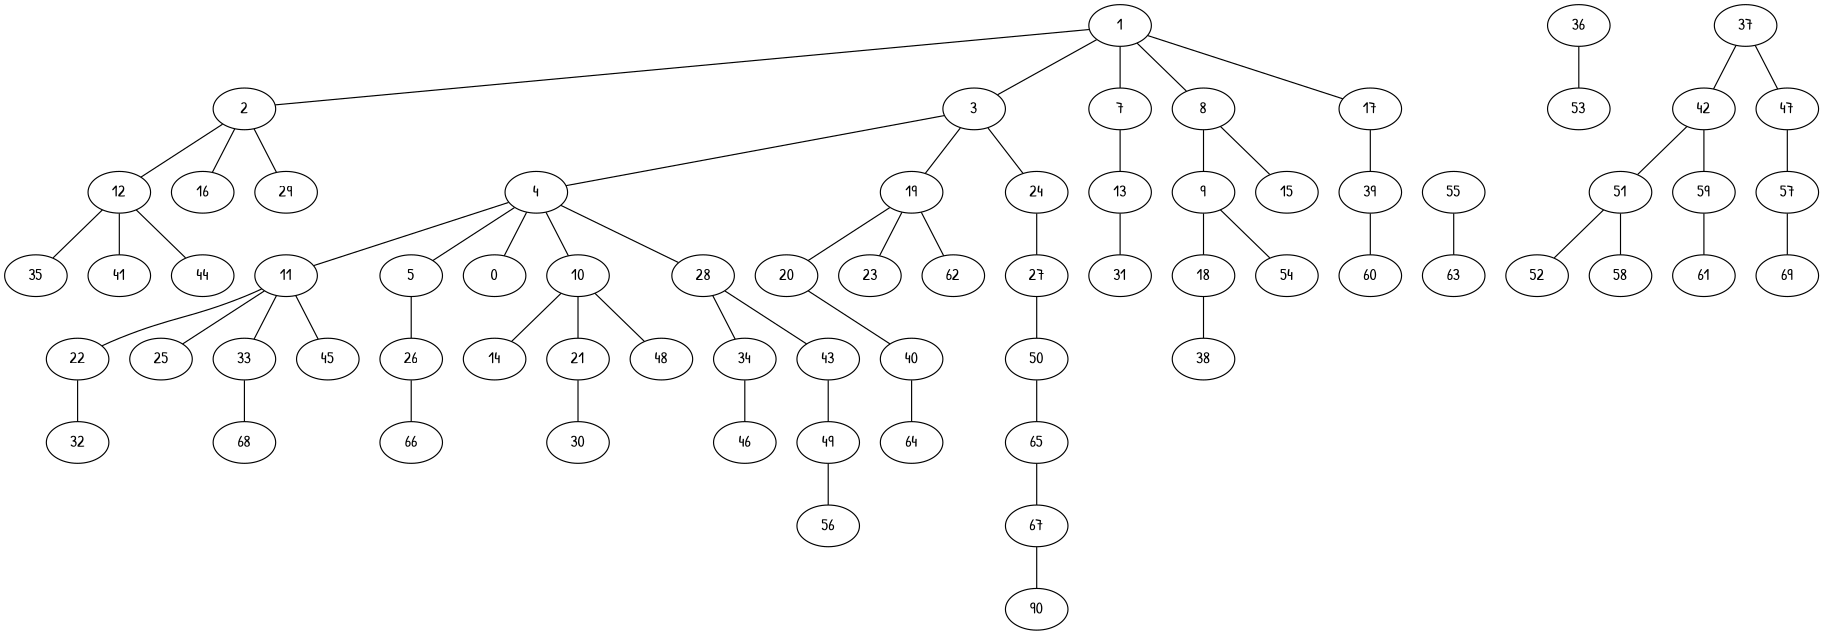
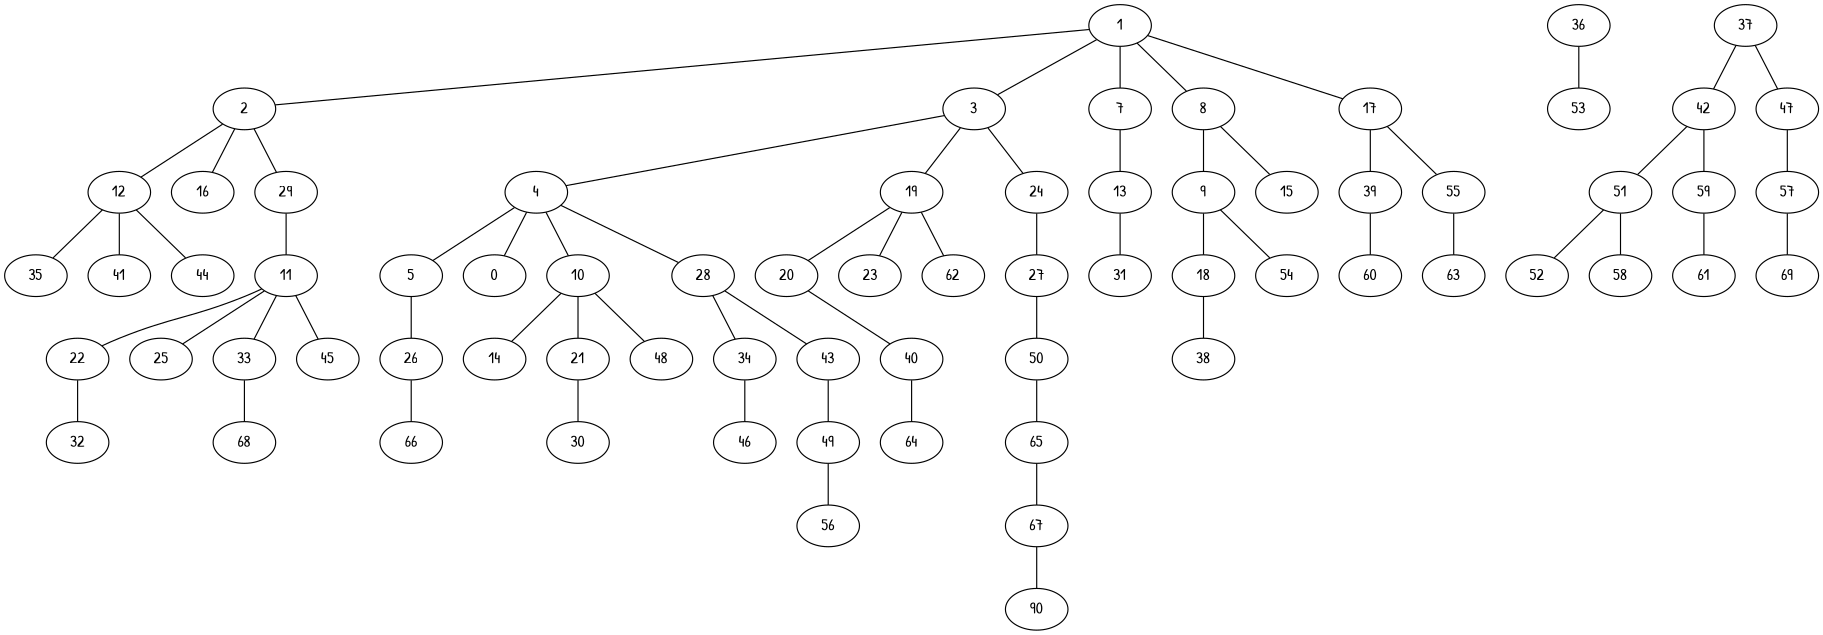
none -> (1412, 150)
(411, 234) -> (286, 234)
